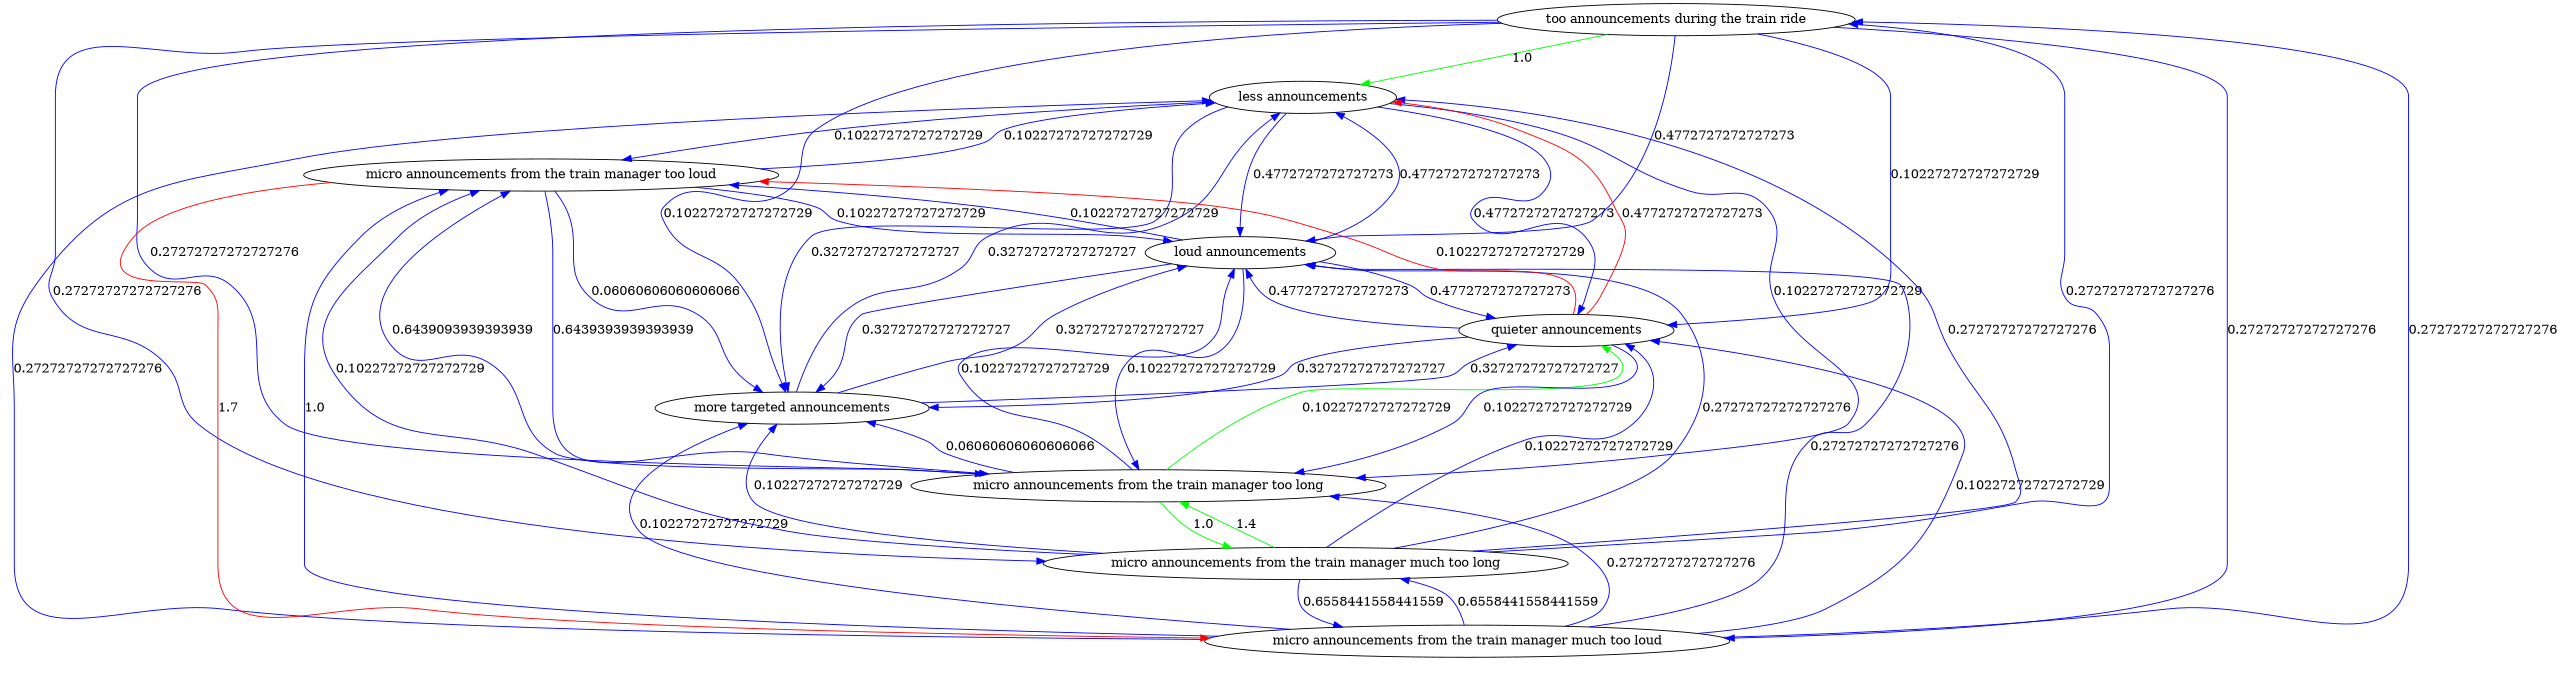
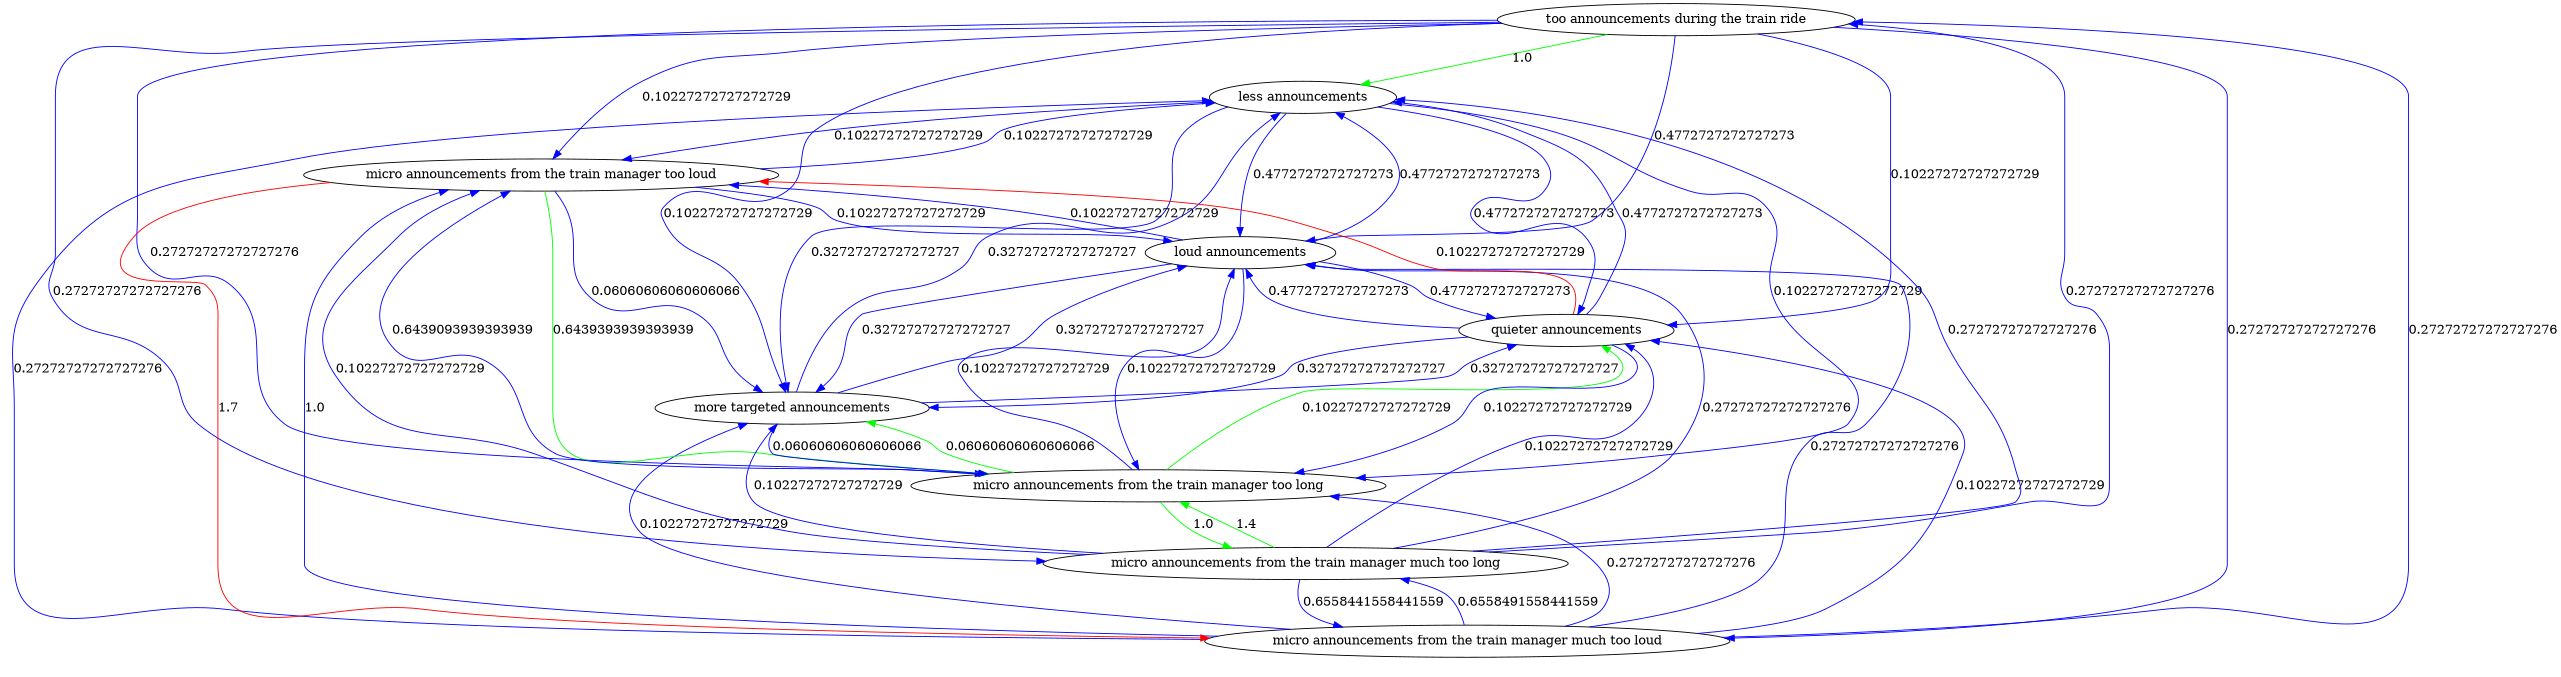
none -> (1015, 37)
(1576, 157) -> (1576, 157)
(943, 452) -> (943, 452)
(692, 454) -> (692, 454)
none -> (859, 464)
(1528, 602) -> (1528, 602)
